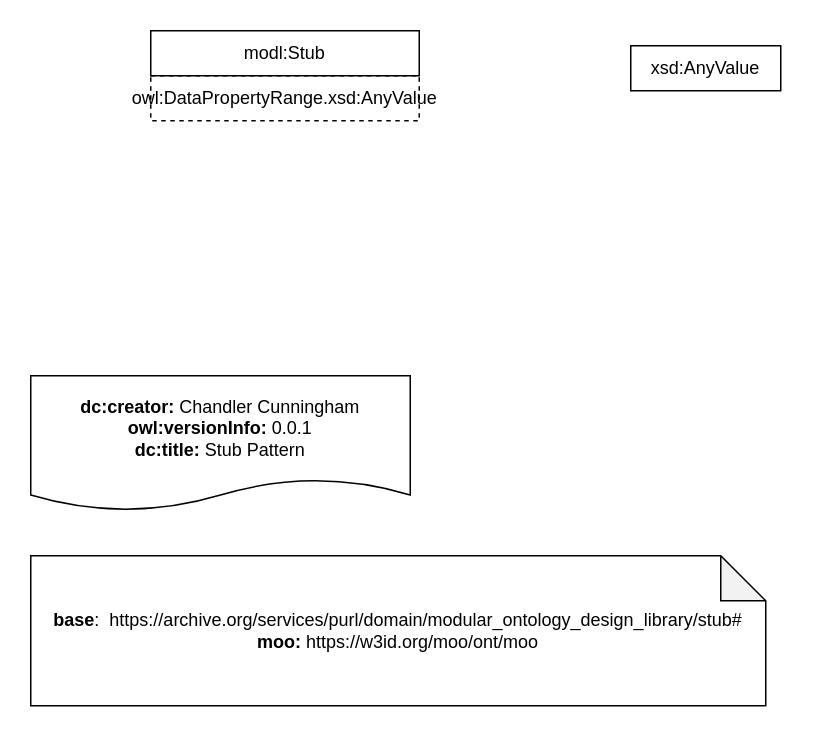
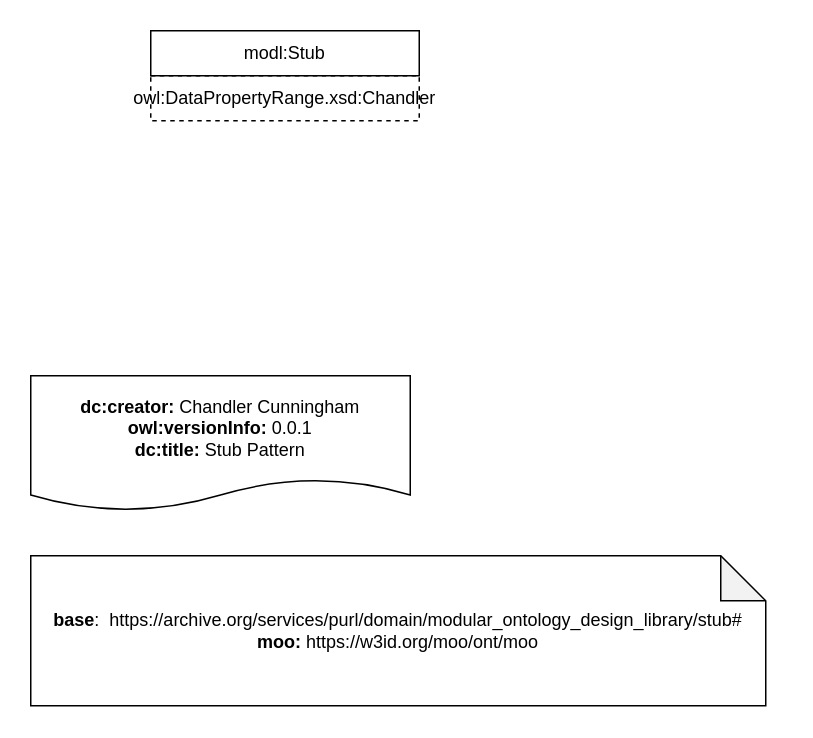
(706, 68) -> none
(285, 98) -> (285, 98)
